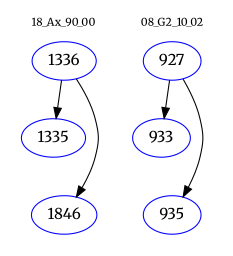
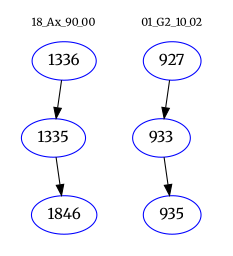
(172, 23) -> (172, 23)
(203, 132) -> (166, 171)
(98, 133) -> (58, 171)
